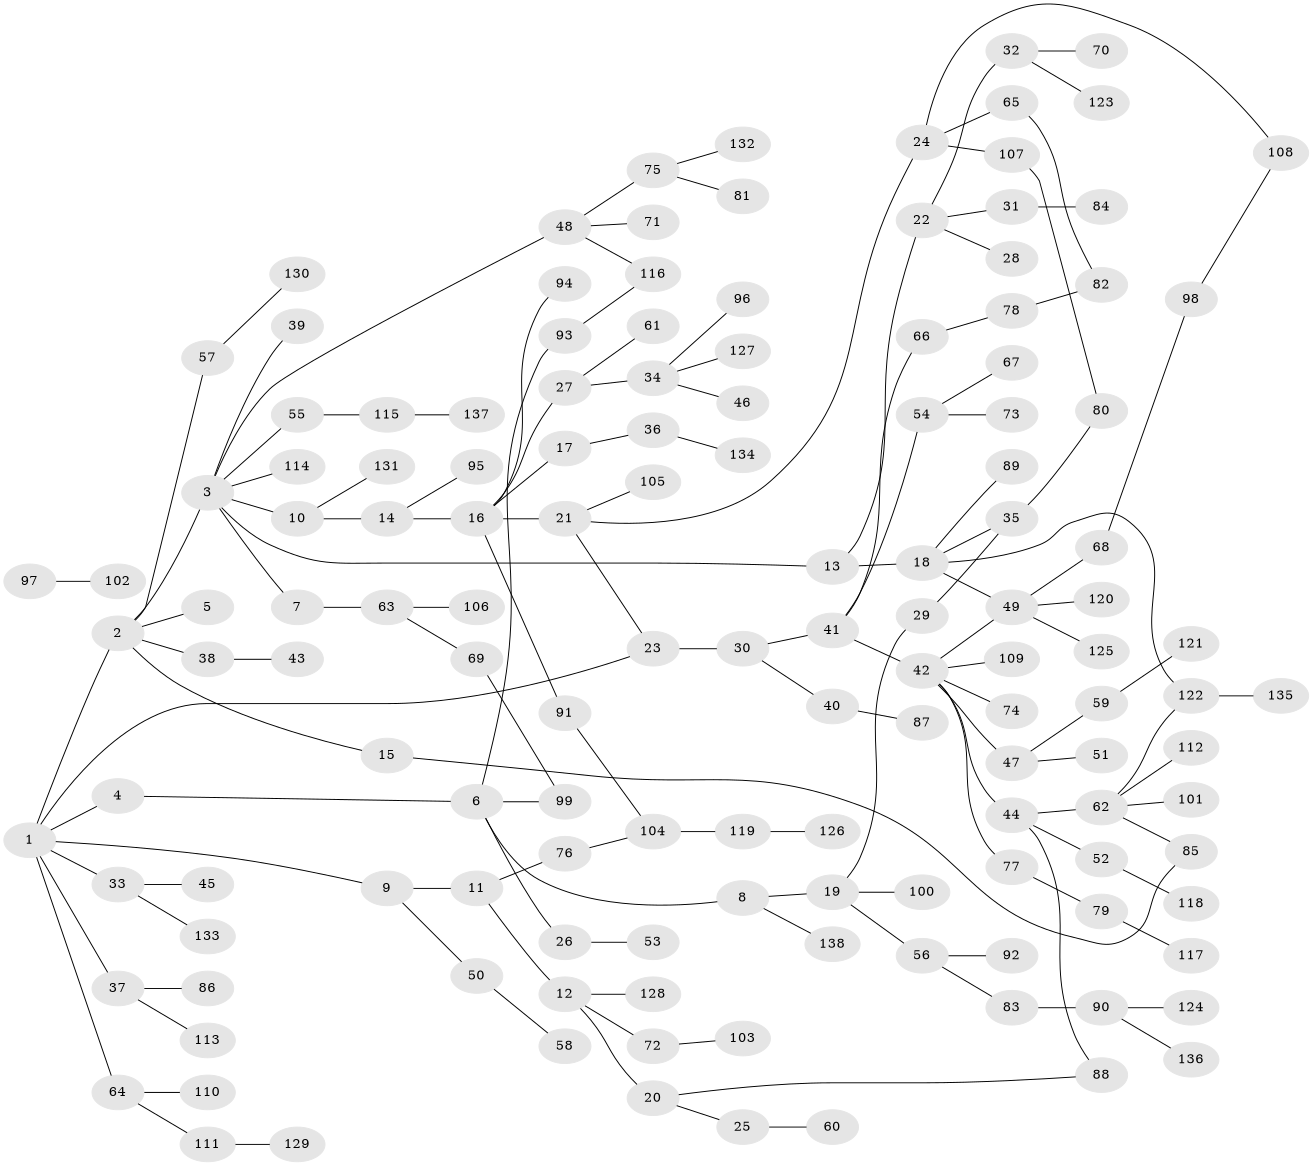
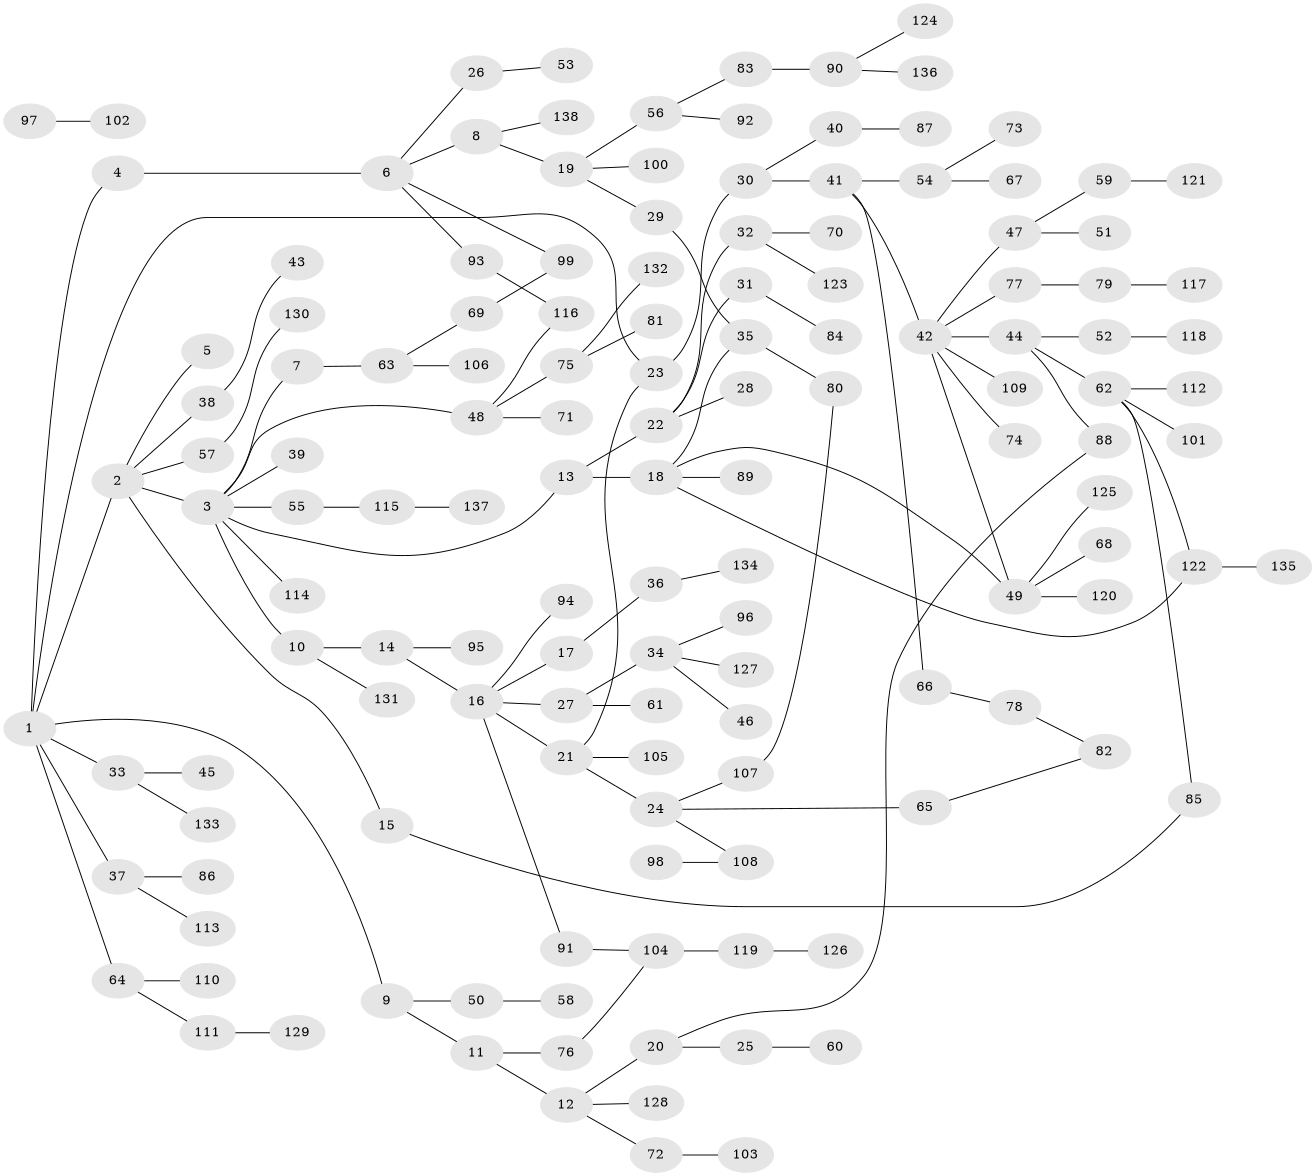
(1147, 423) -> none
